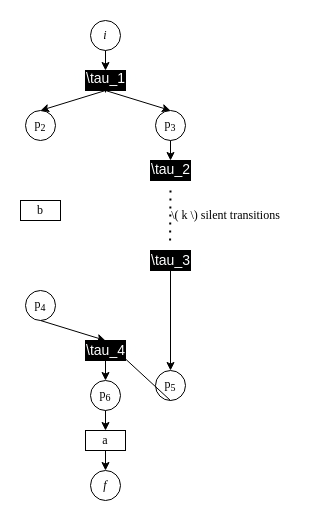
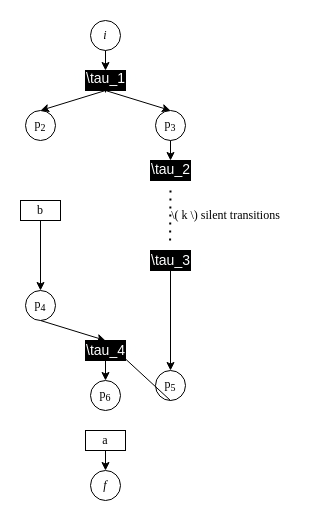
none -> (41, 252)
(106, 417) -> none
